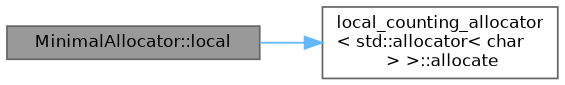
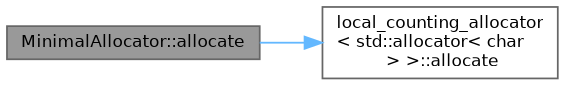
(133, 43) -> (133, 43)
